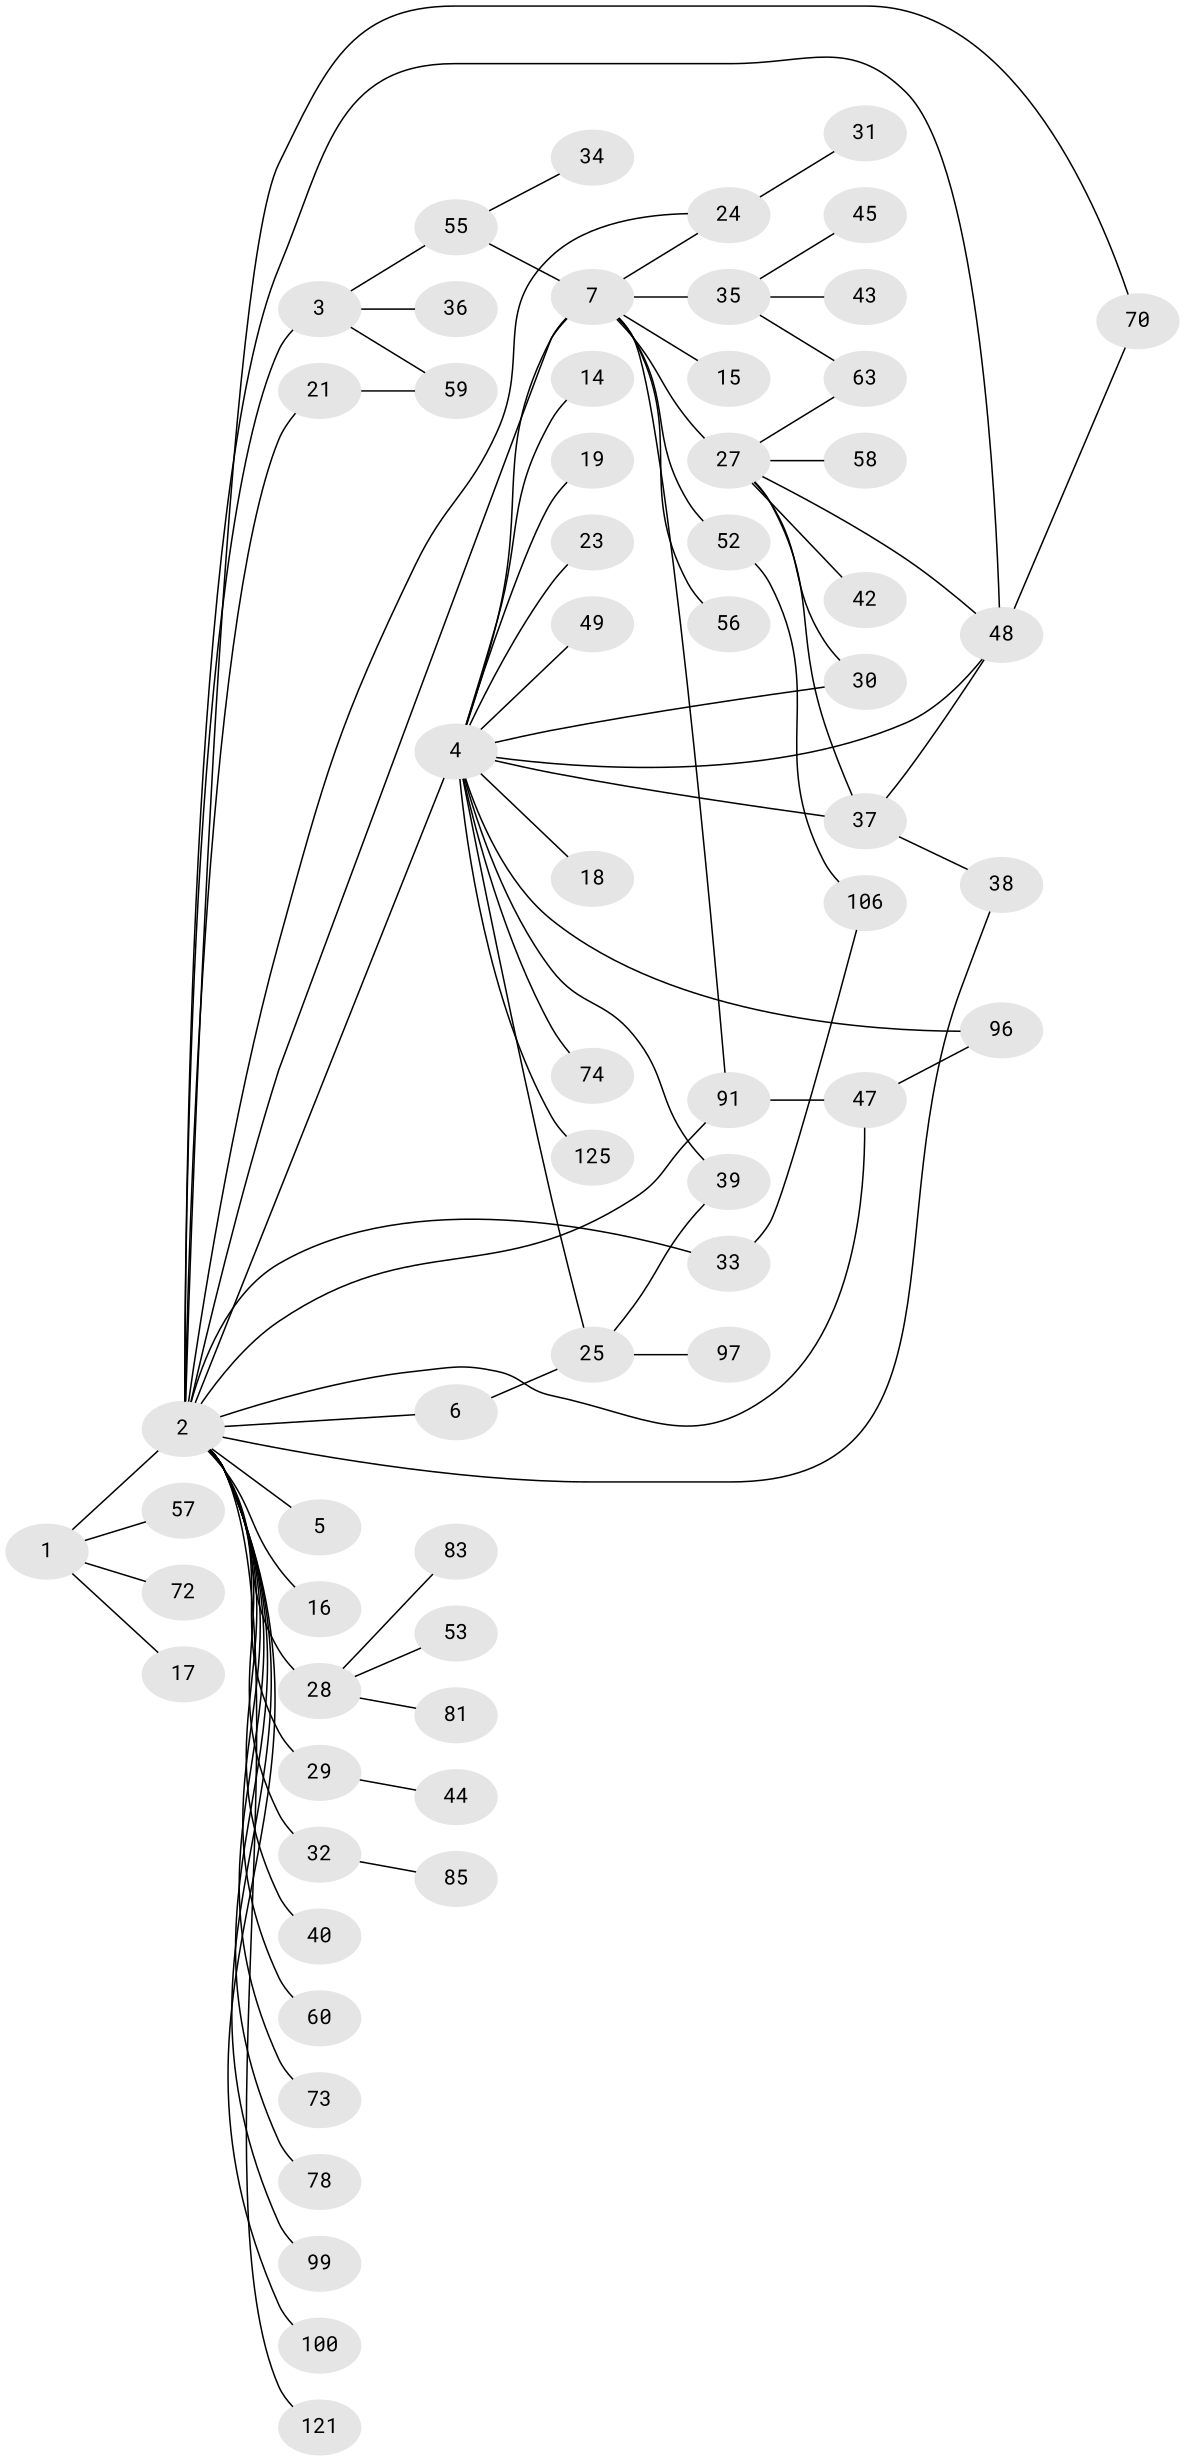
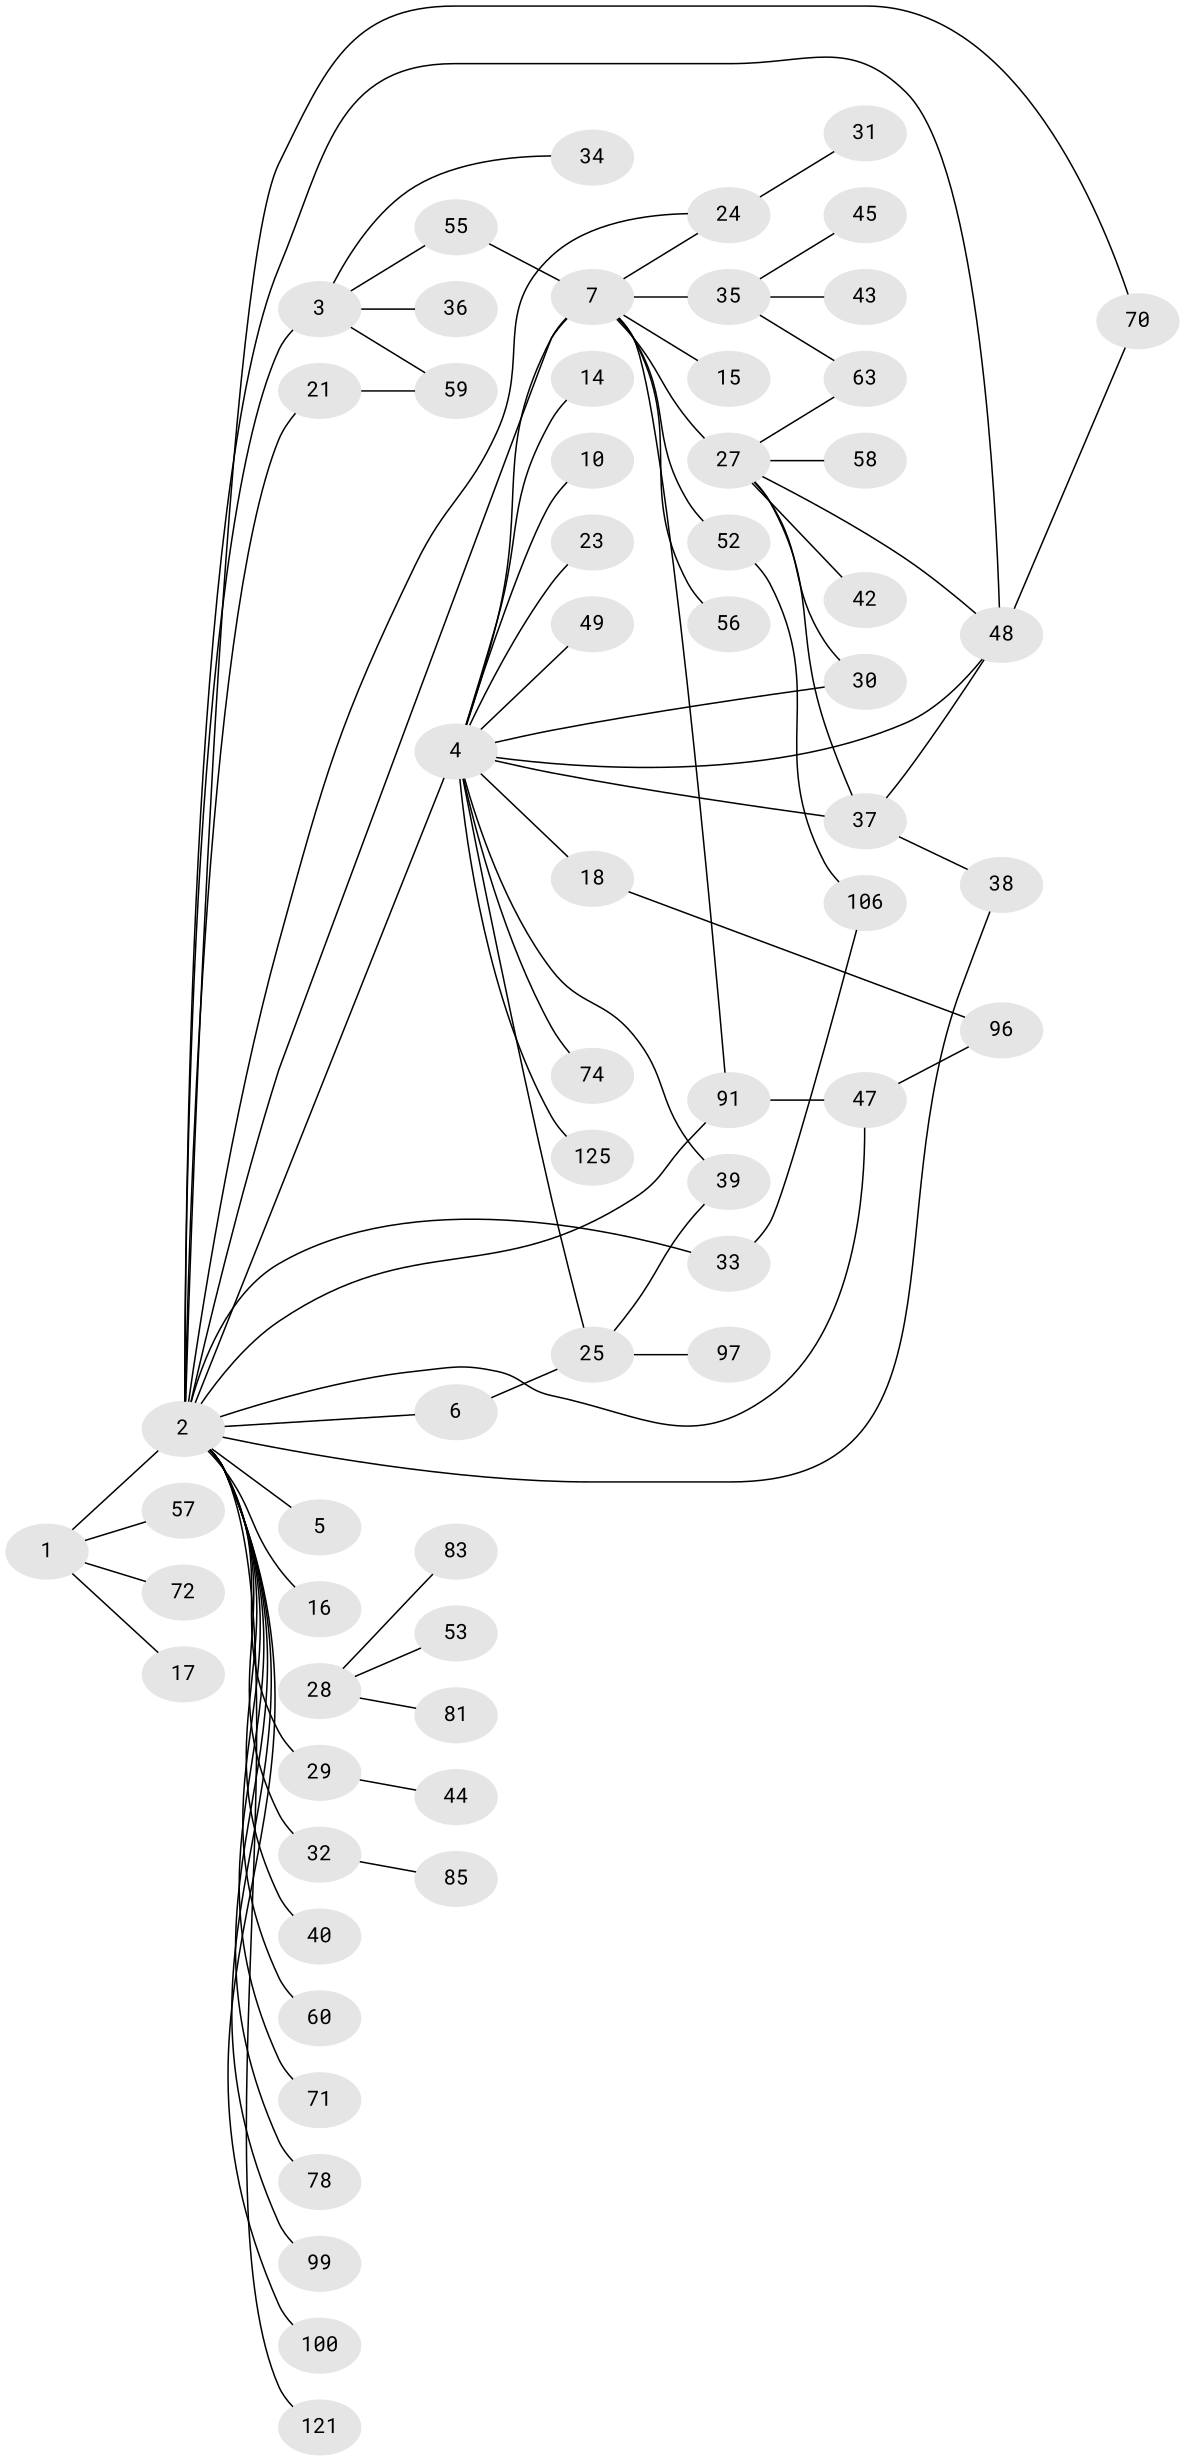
(524, 192) -> (421, 183)
(592, 461) -> (592, 461)
(667, 983) -> (797, 955)
(252, 1560) -> none
(320, 2100) -> (320, 2100)
